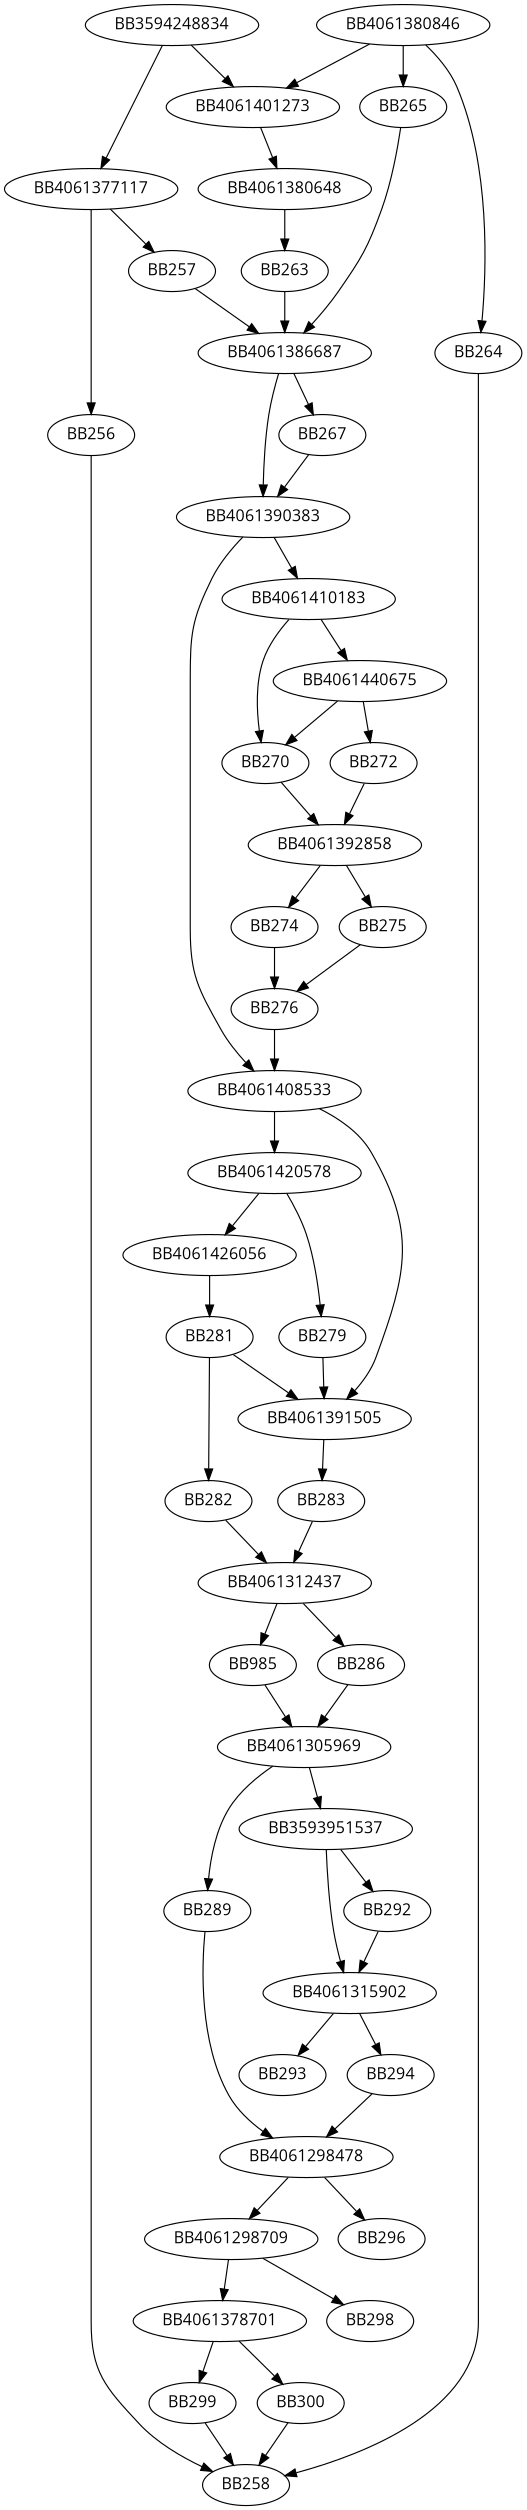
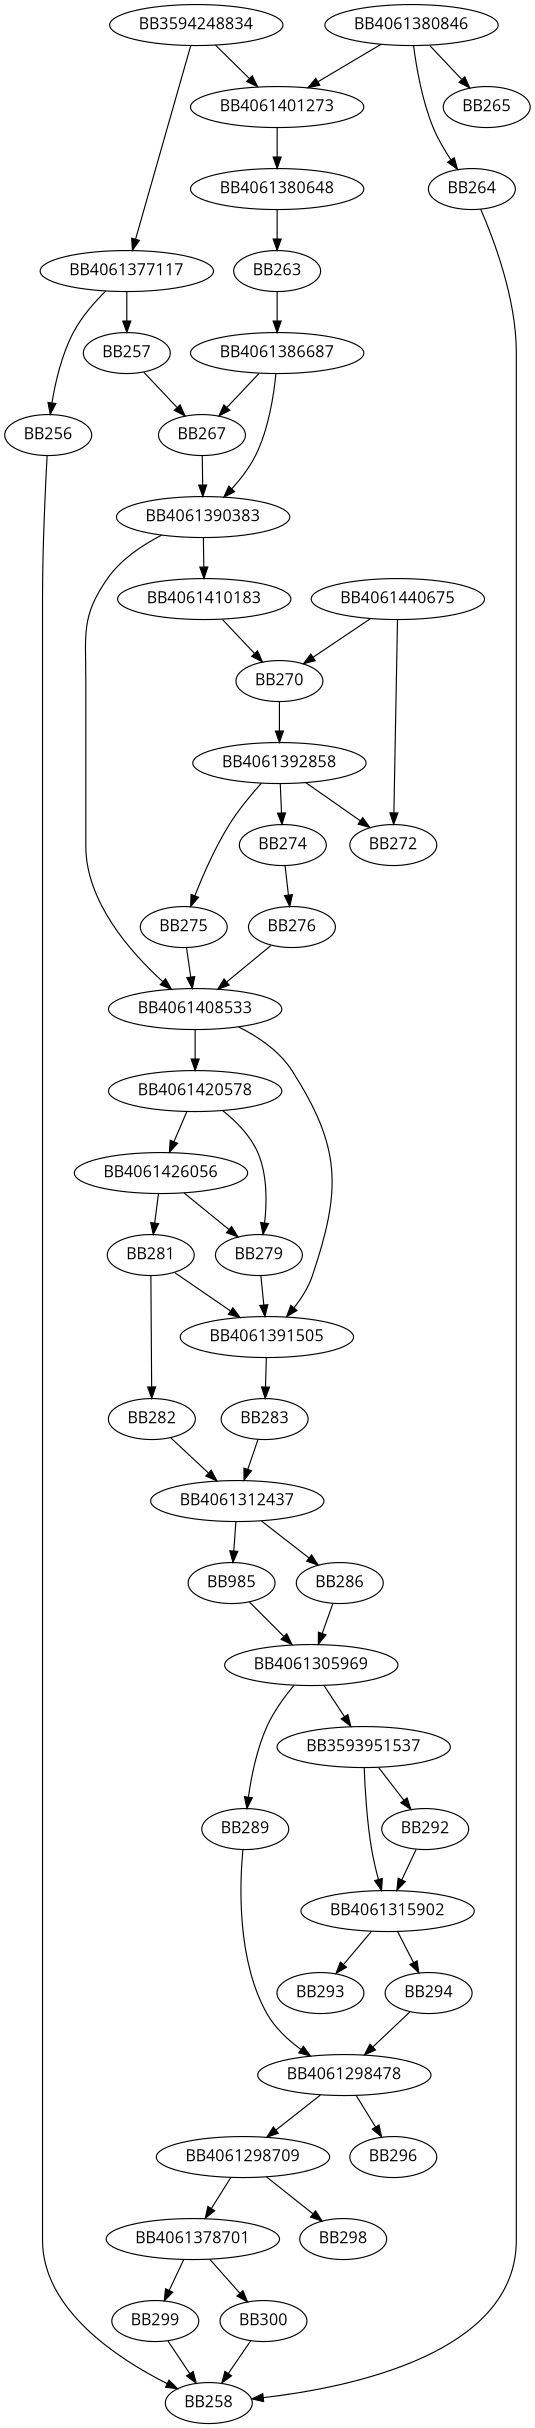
(372, 233) -> none
(222, 308) -> (160, 390)
(331, 635) -> none
(357, 799) -> (333, 802)
(333, 965) -> (189, 962)
none -> (207, 1211)
